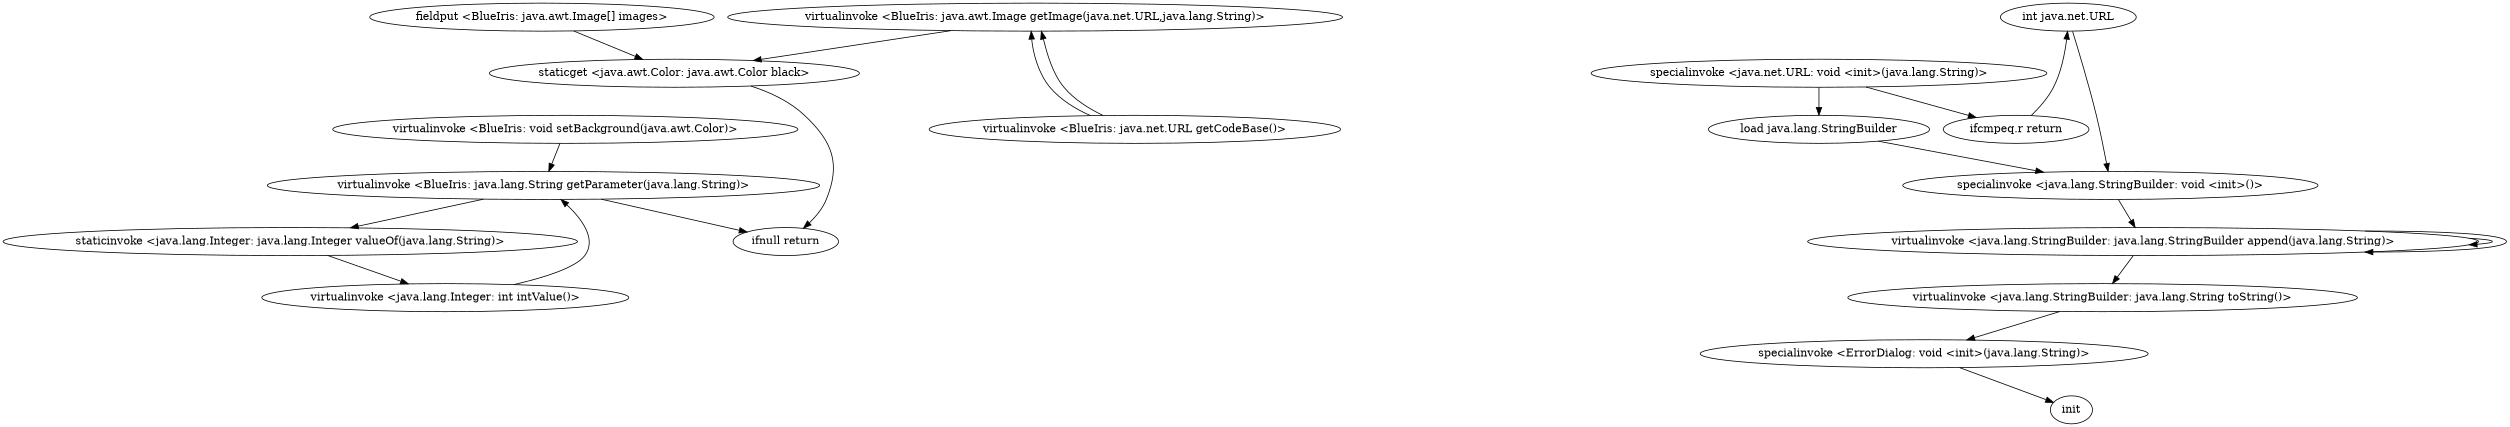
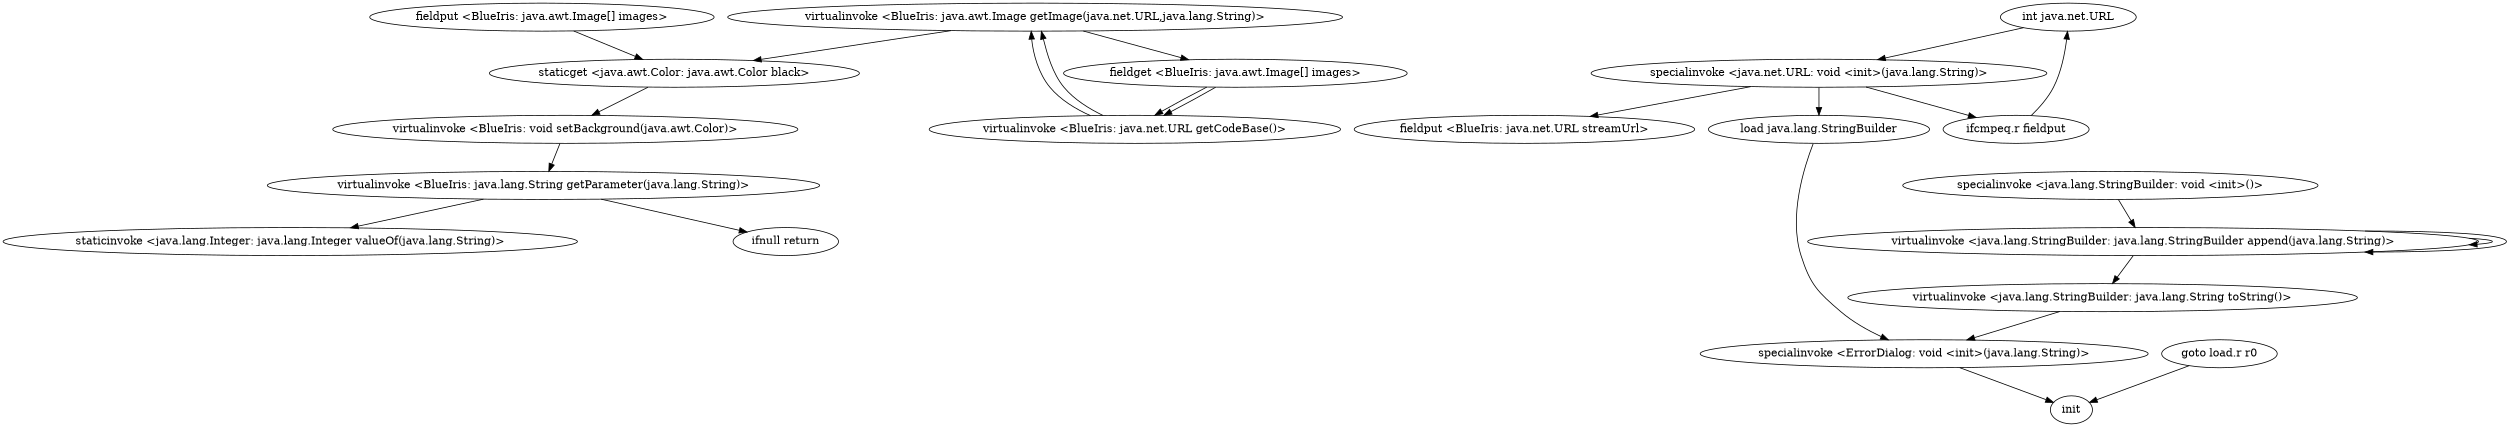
none -> (1235, 73)
(2092, 97) -> (1954, 43)
none -> (1524, 129)
(2016, 129) -> (2016, 129)
(824, 139) -> (623, 99)
(1957, 156) -> (1802, 257)
(445, 298) -> none
none -> (2219, 354)
